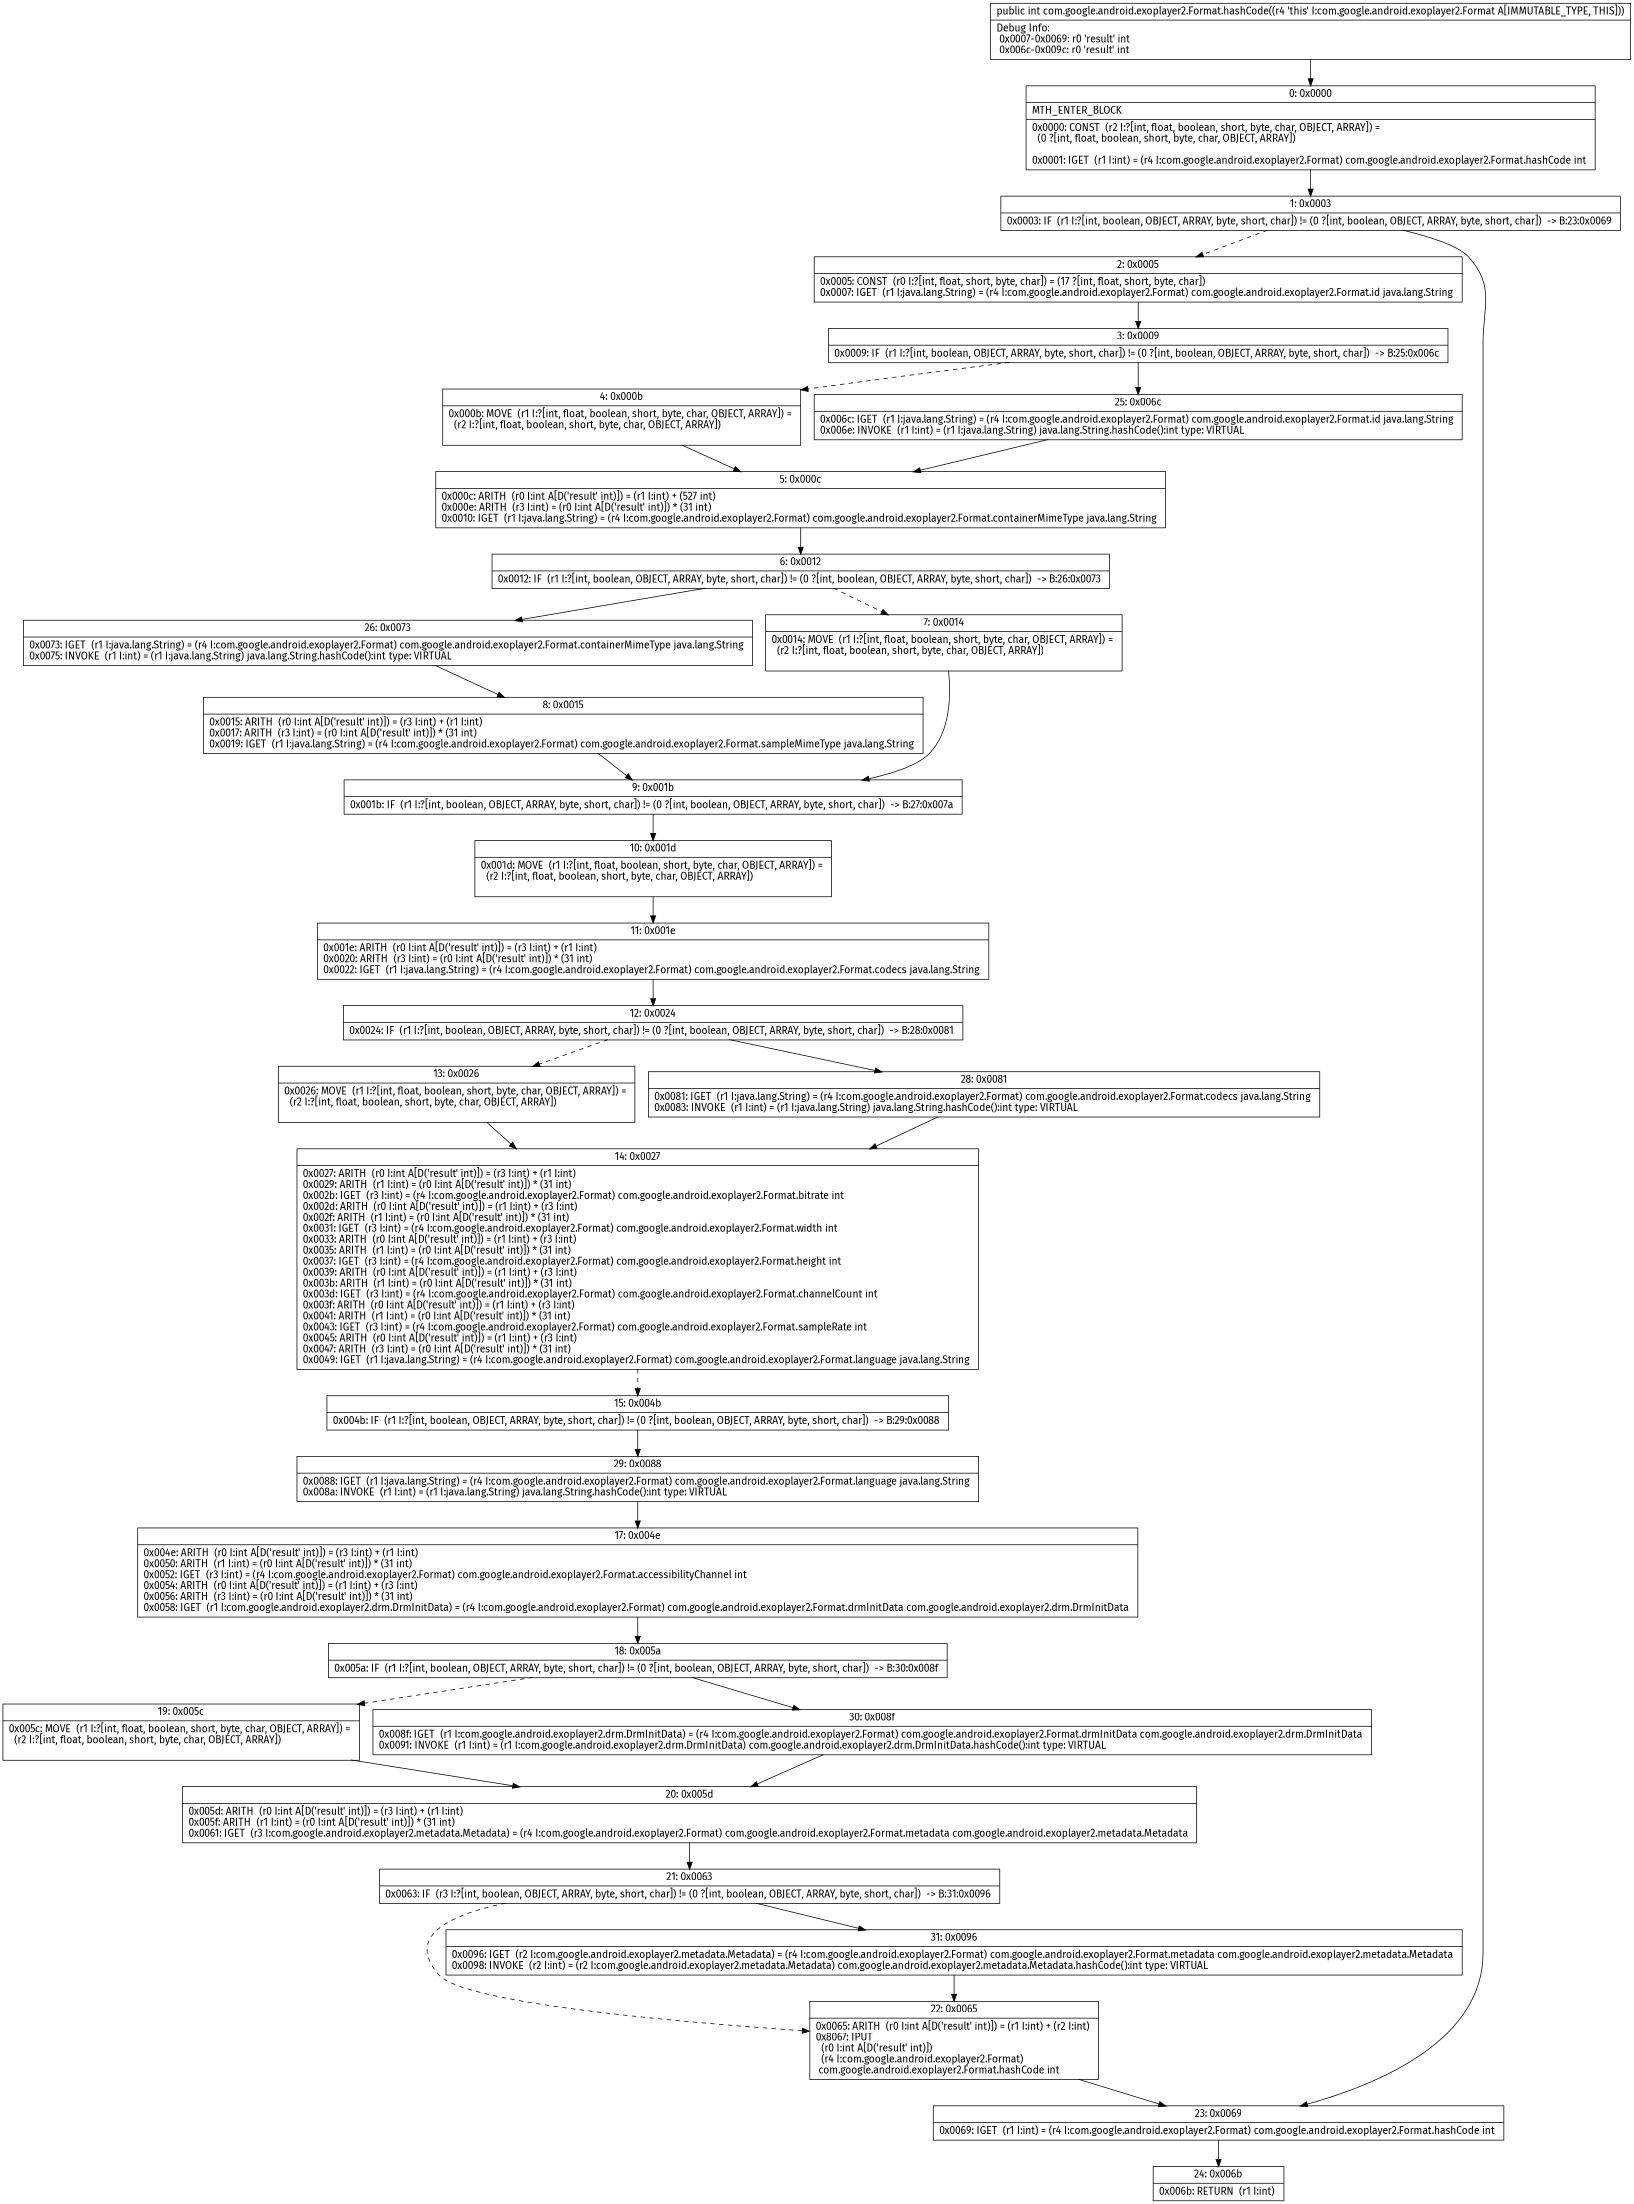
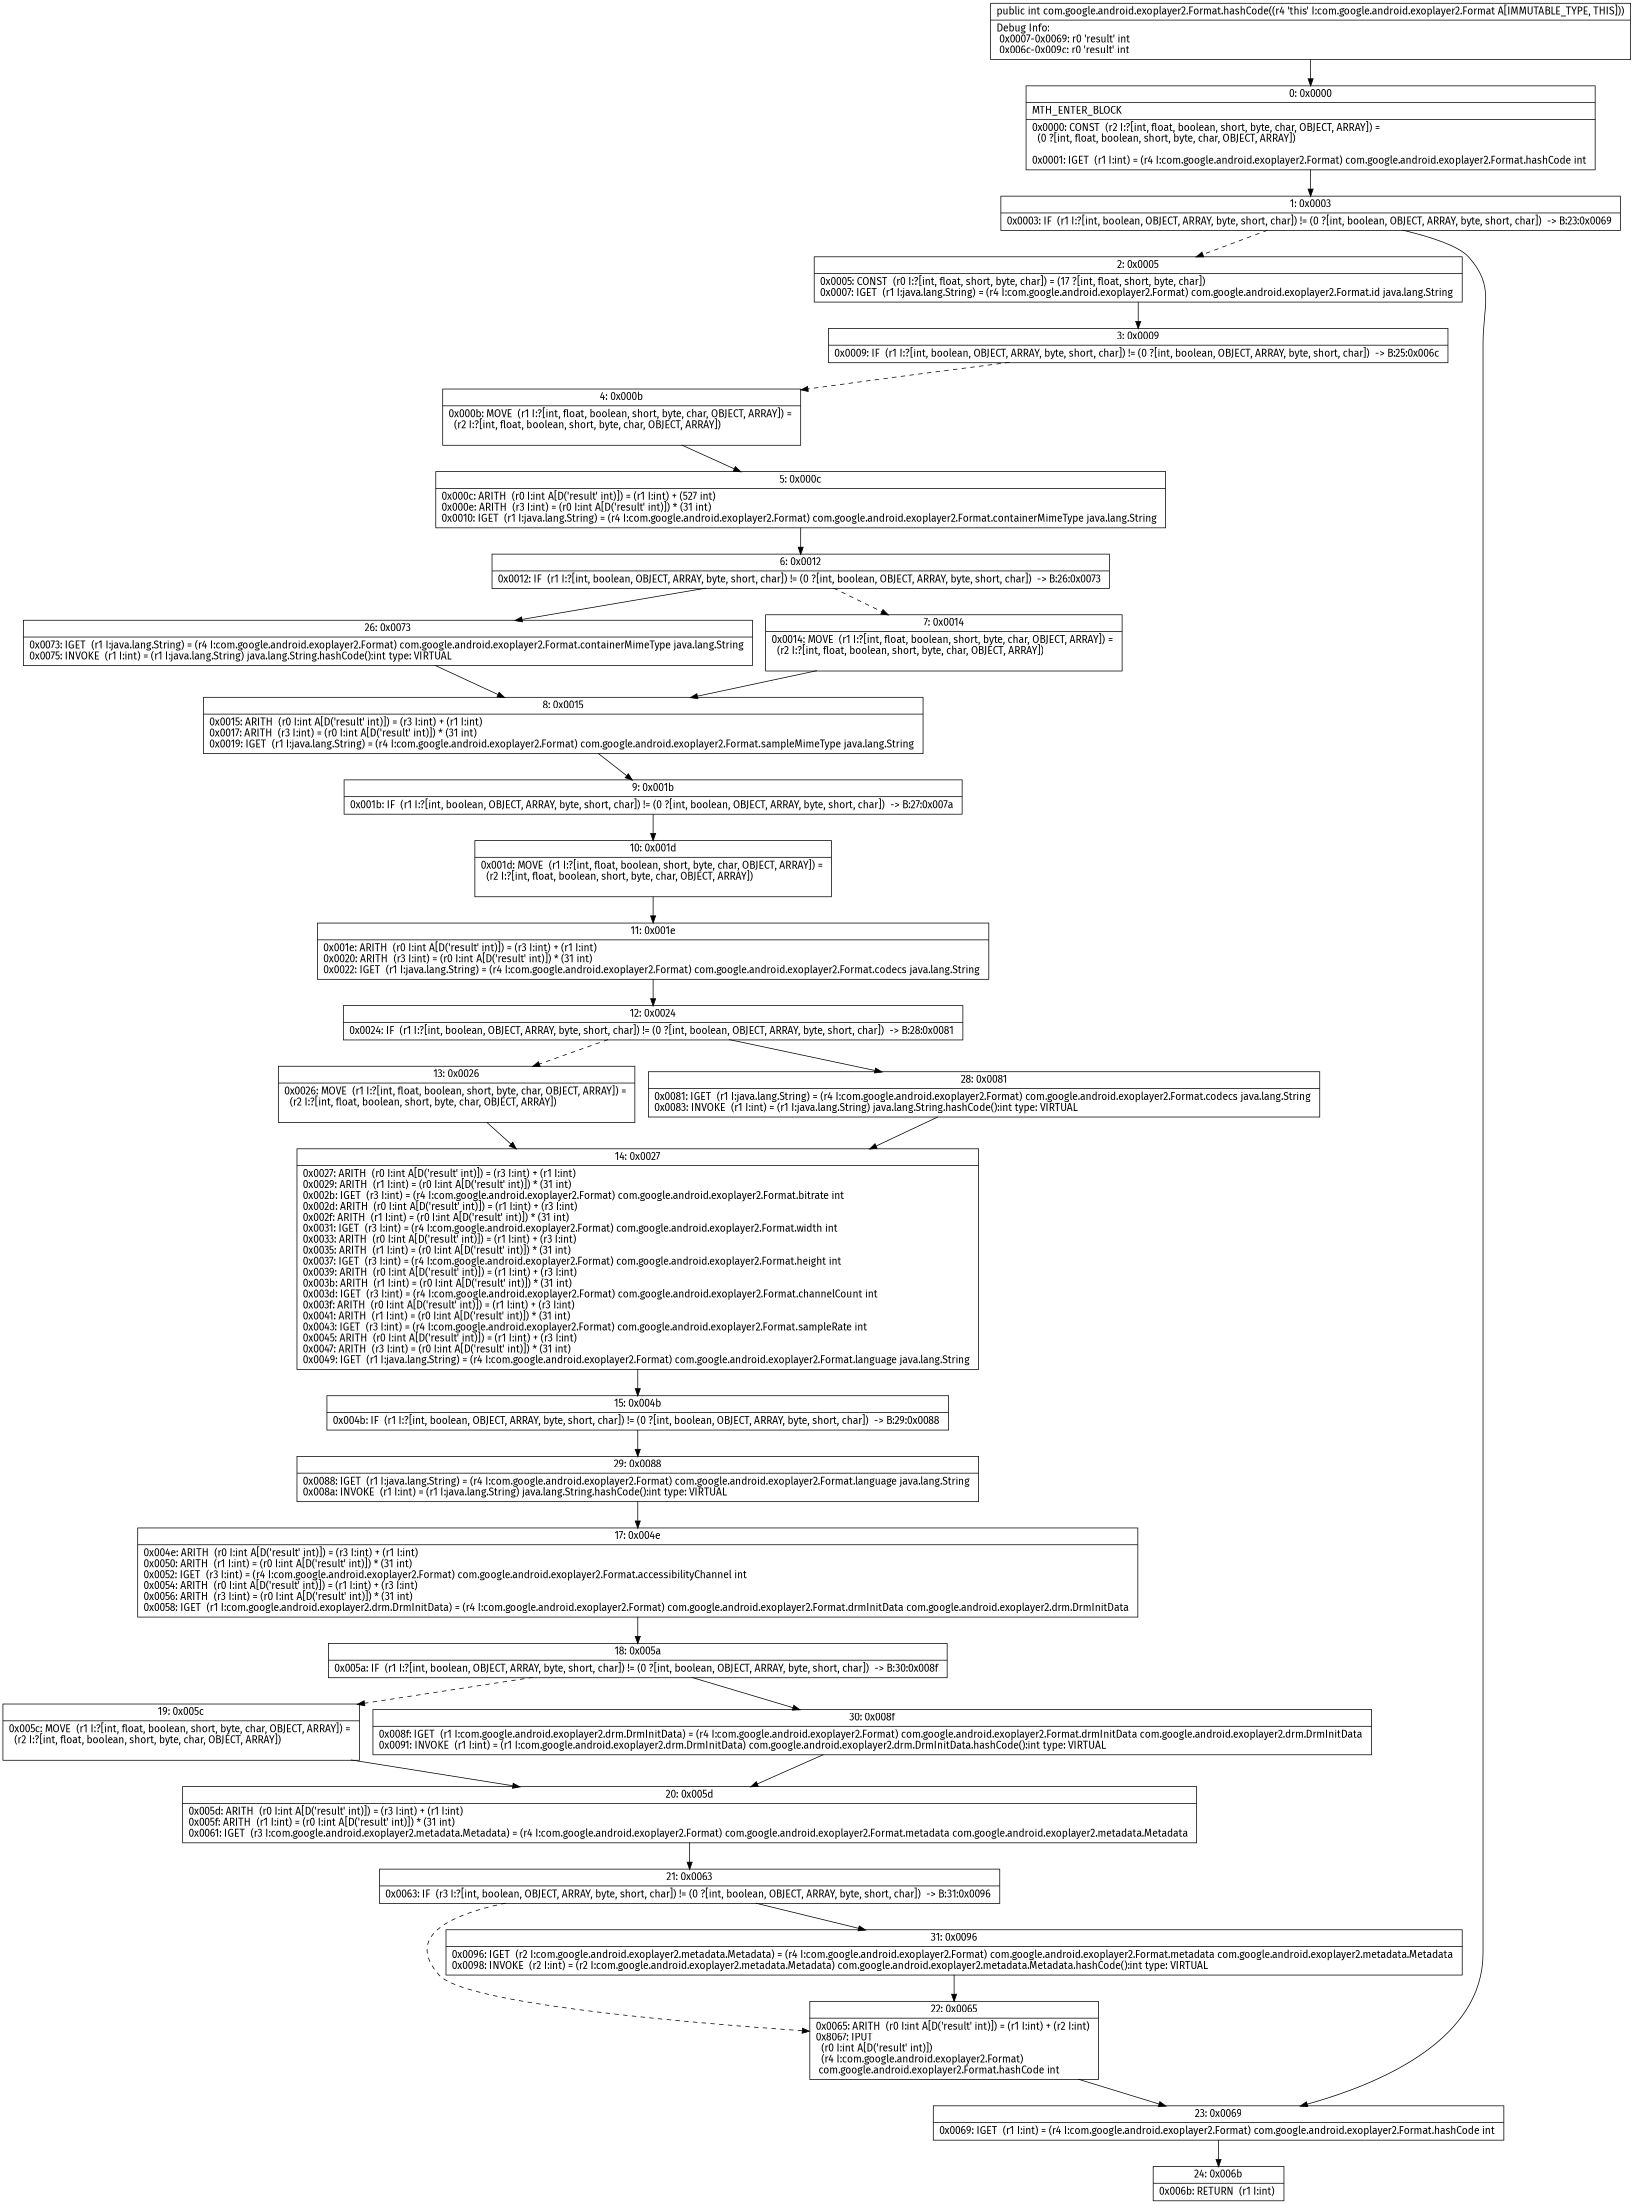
(1138, 417) -> none
(936, 745) -> (757, 683)
(638, 1379) -> (638, 1379)
